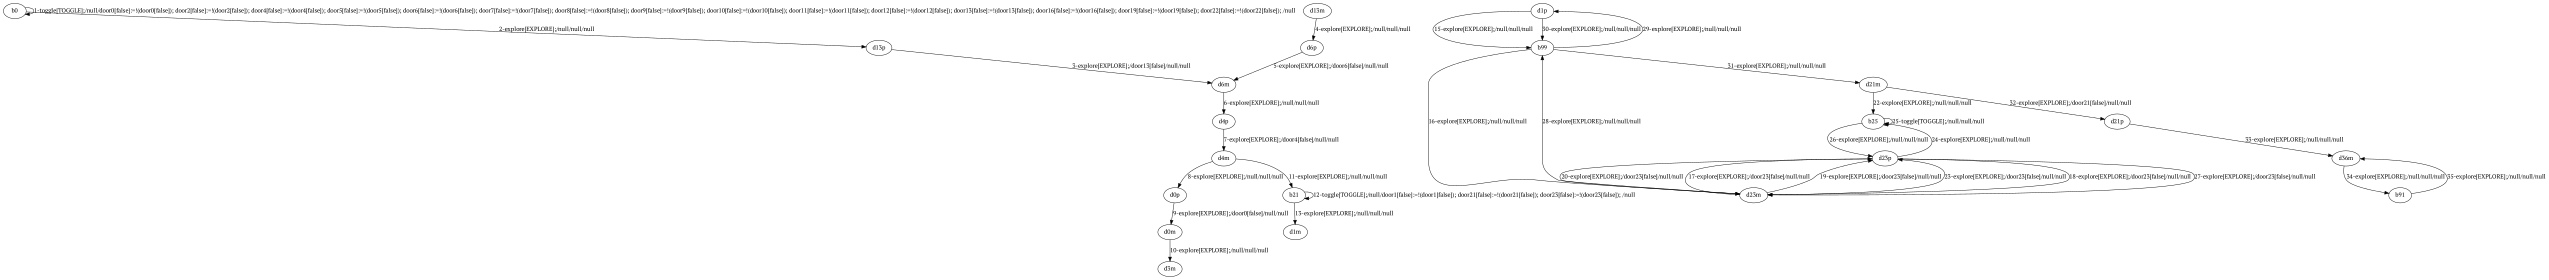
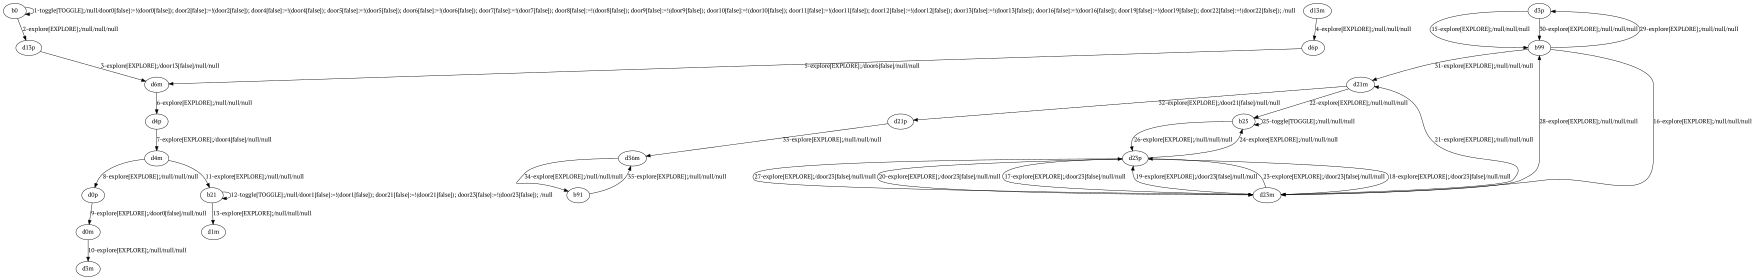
(1542, 11) -> (1539, 11)
none -> (1517, 173)
